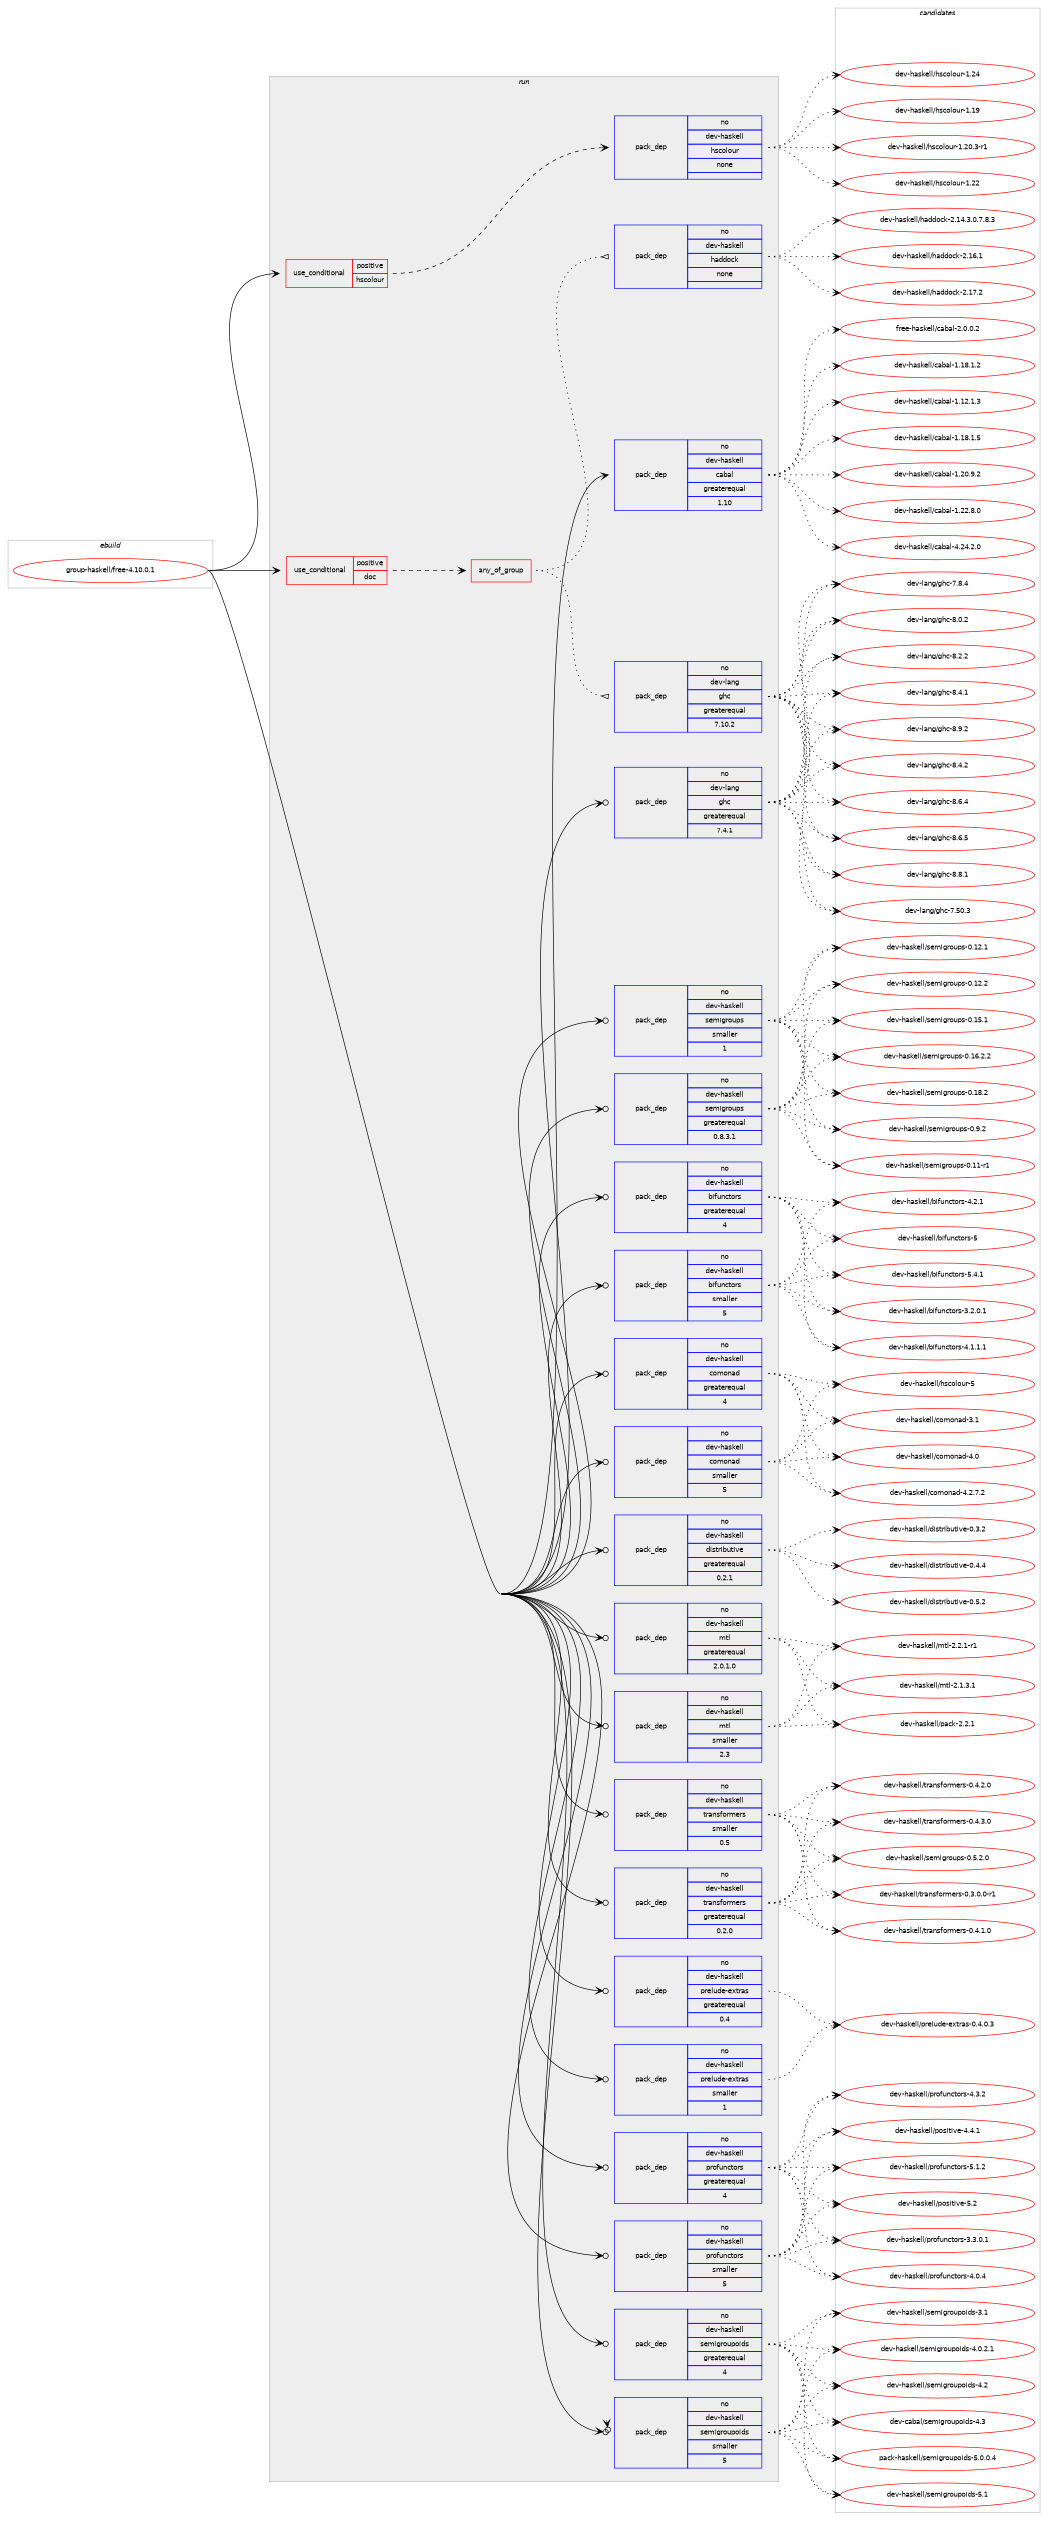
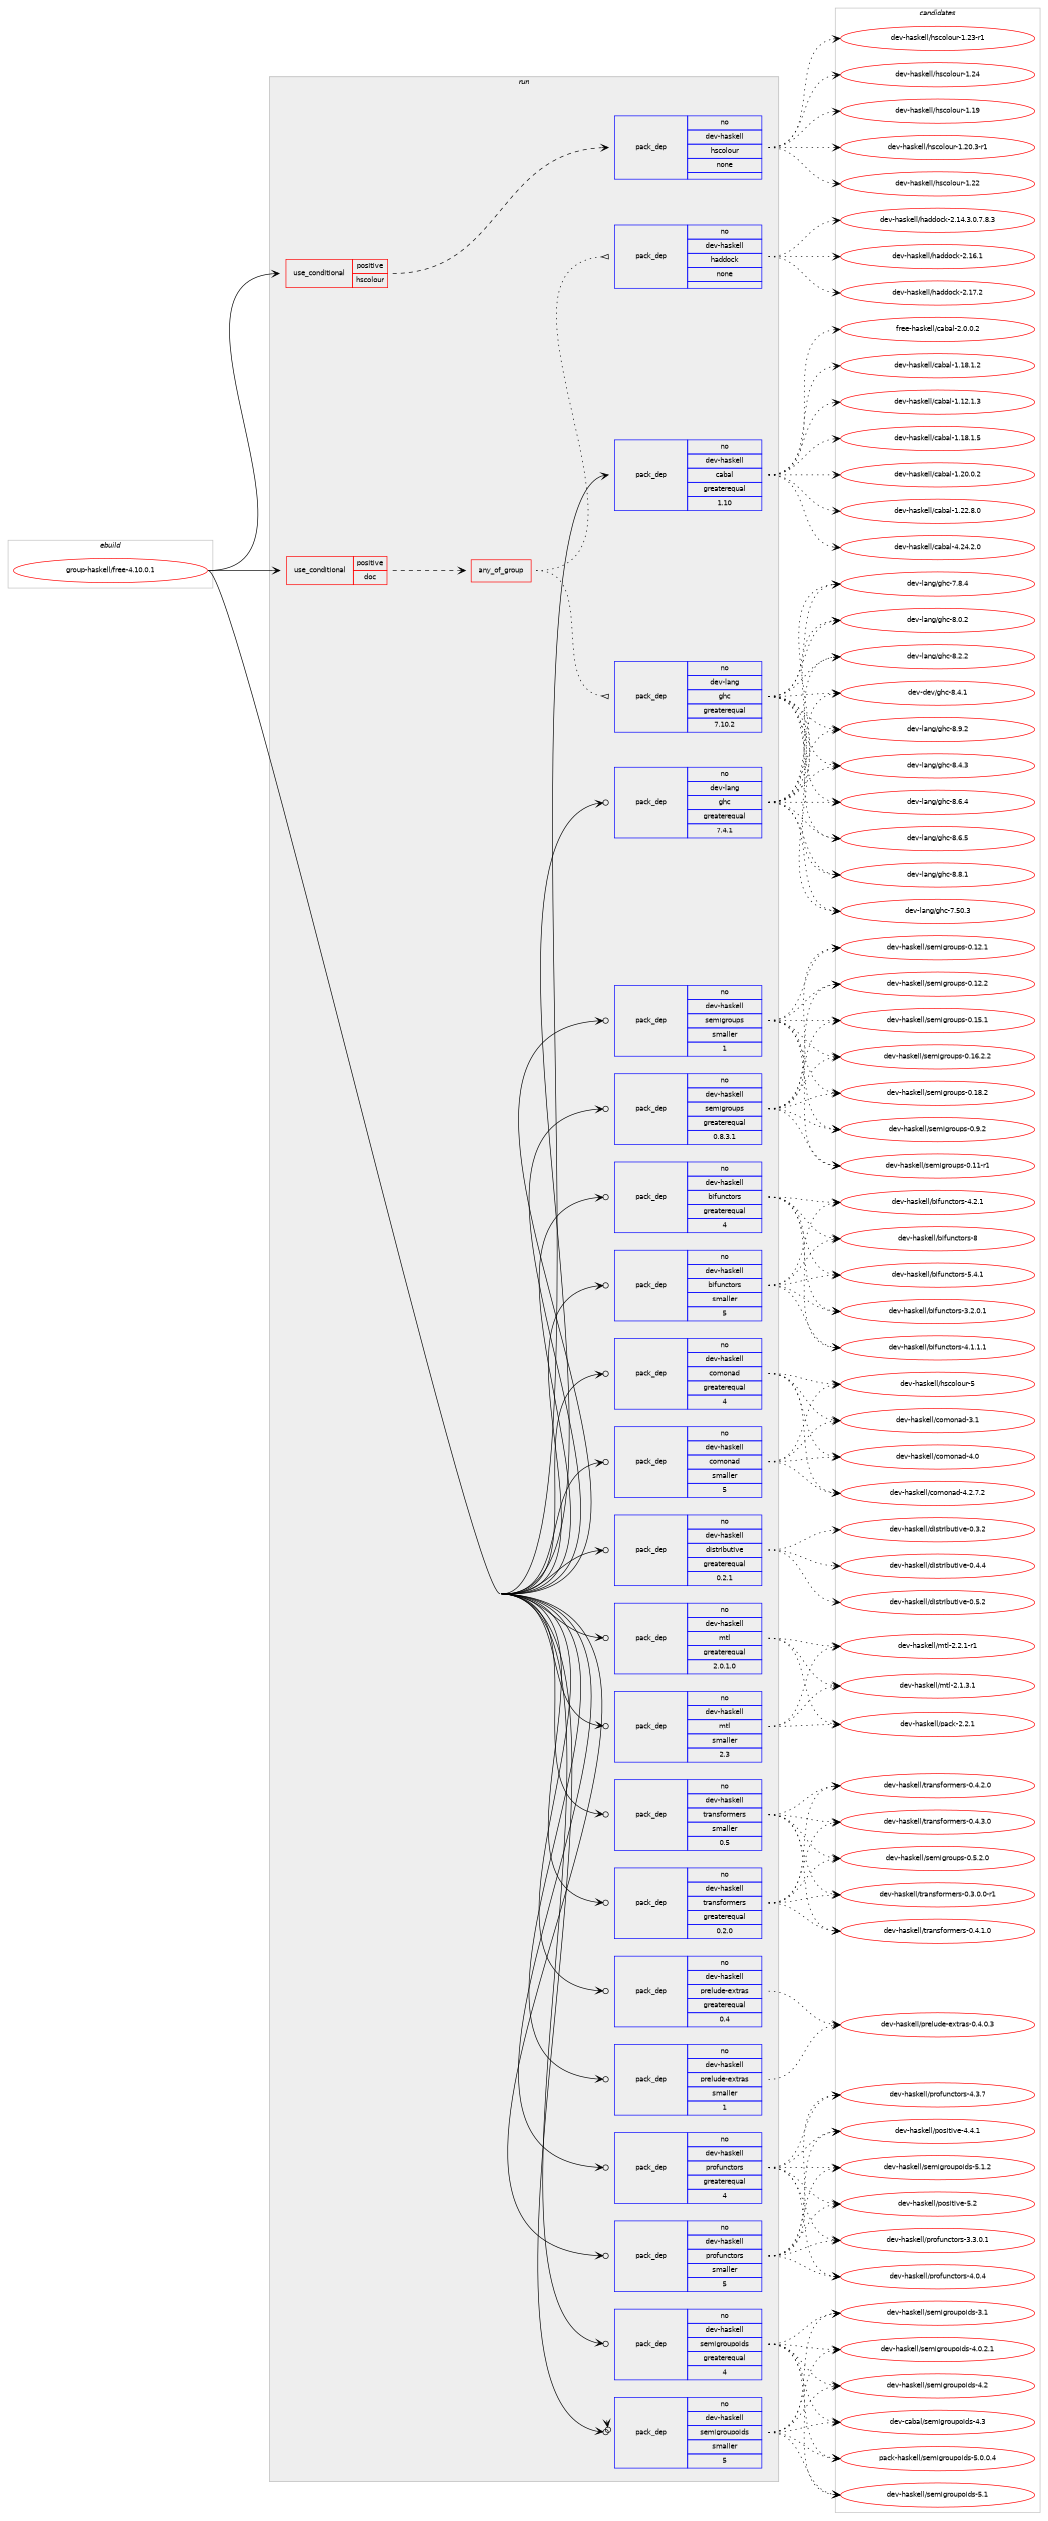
none -> (938, 38)
(938, 475) -> (938, 475)
(938, 693) -> (938, 693)
(938, 766) -> (938, 766)
(938, 1239) -> (938, 1239)
(938, 2095) -> (938, 2095)
(938, 2168) -> (938, 2168)
